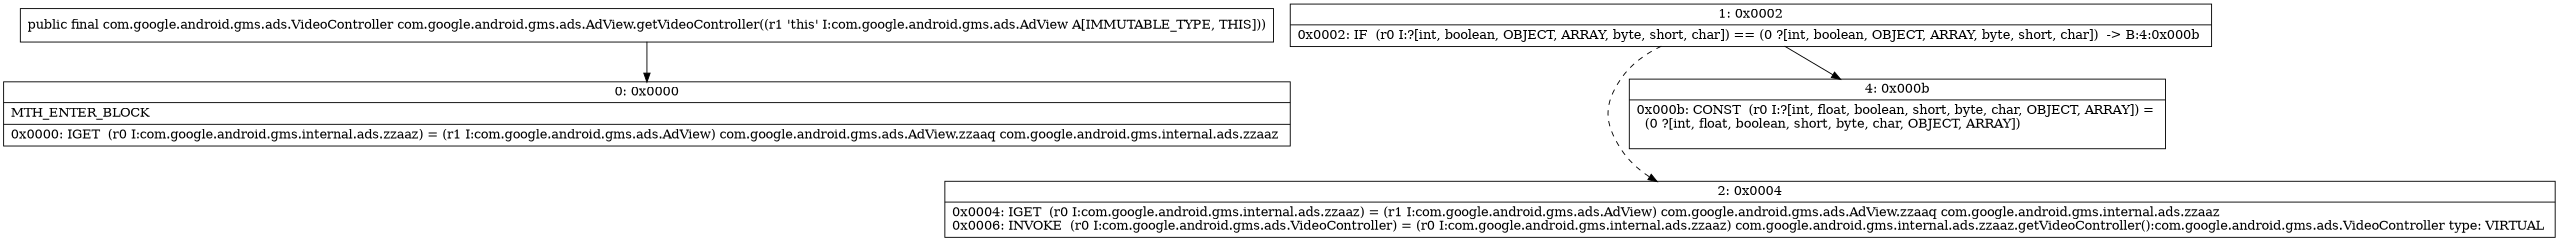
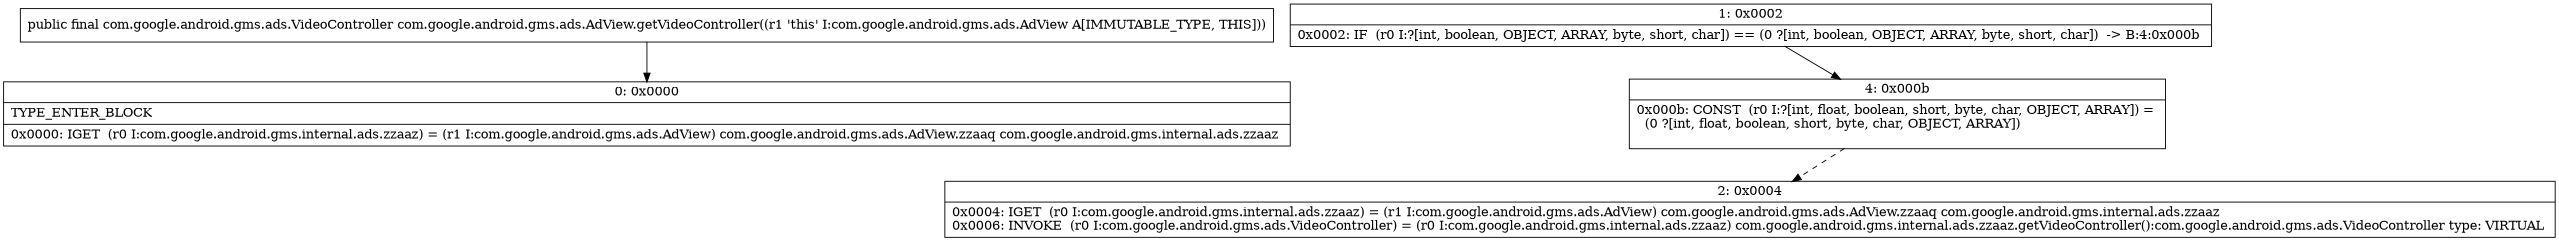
(1609, 108) -> (1822, 163)
(80, 113) -> (82, 113)
